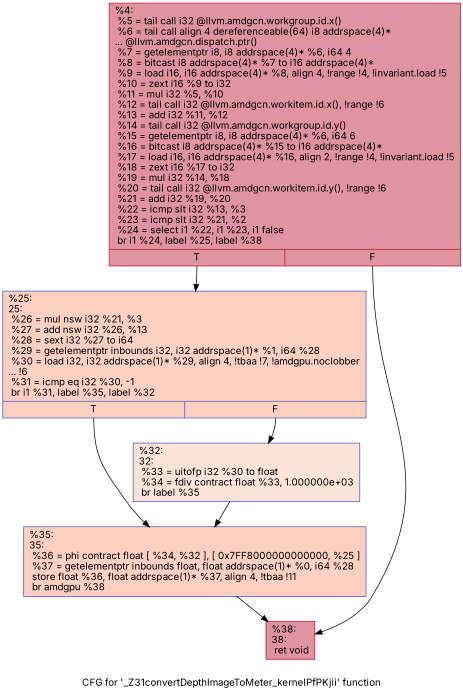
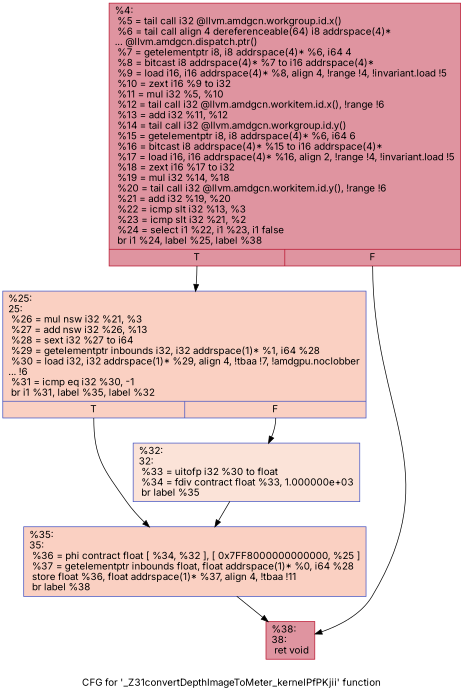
(67, 587) -> (60, 587)
